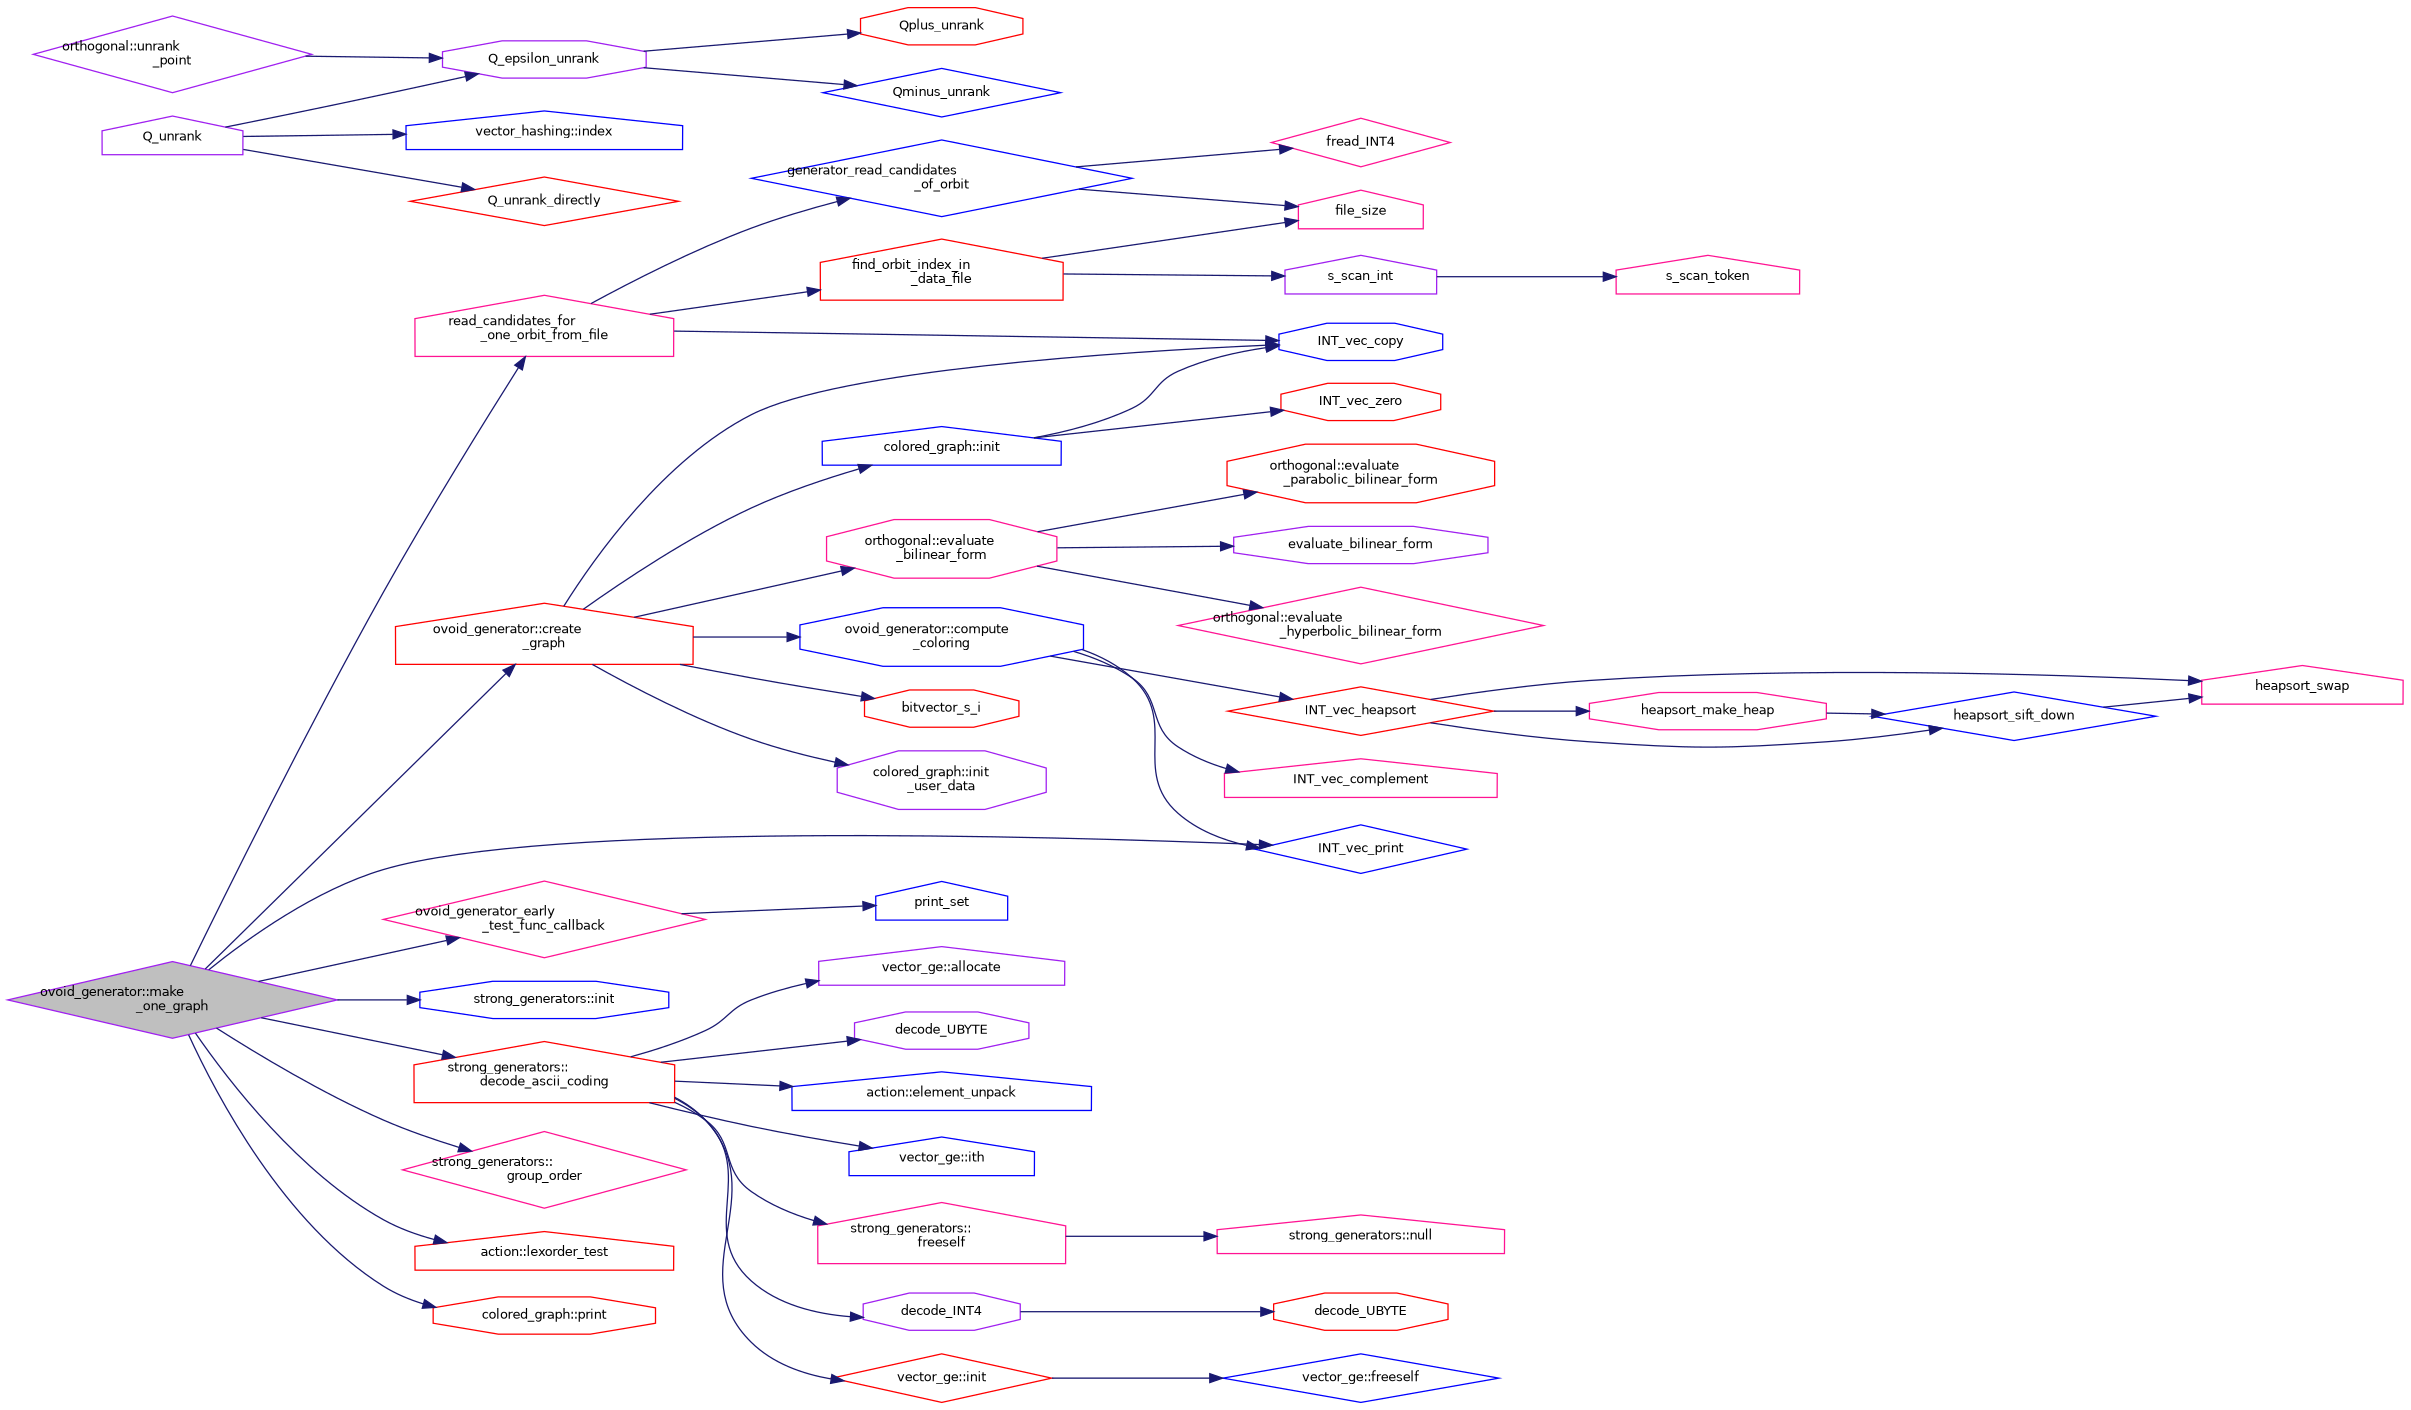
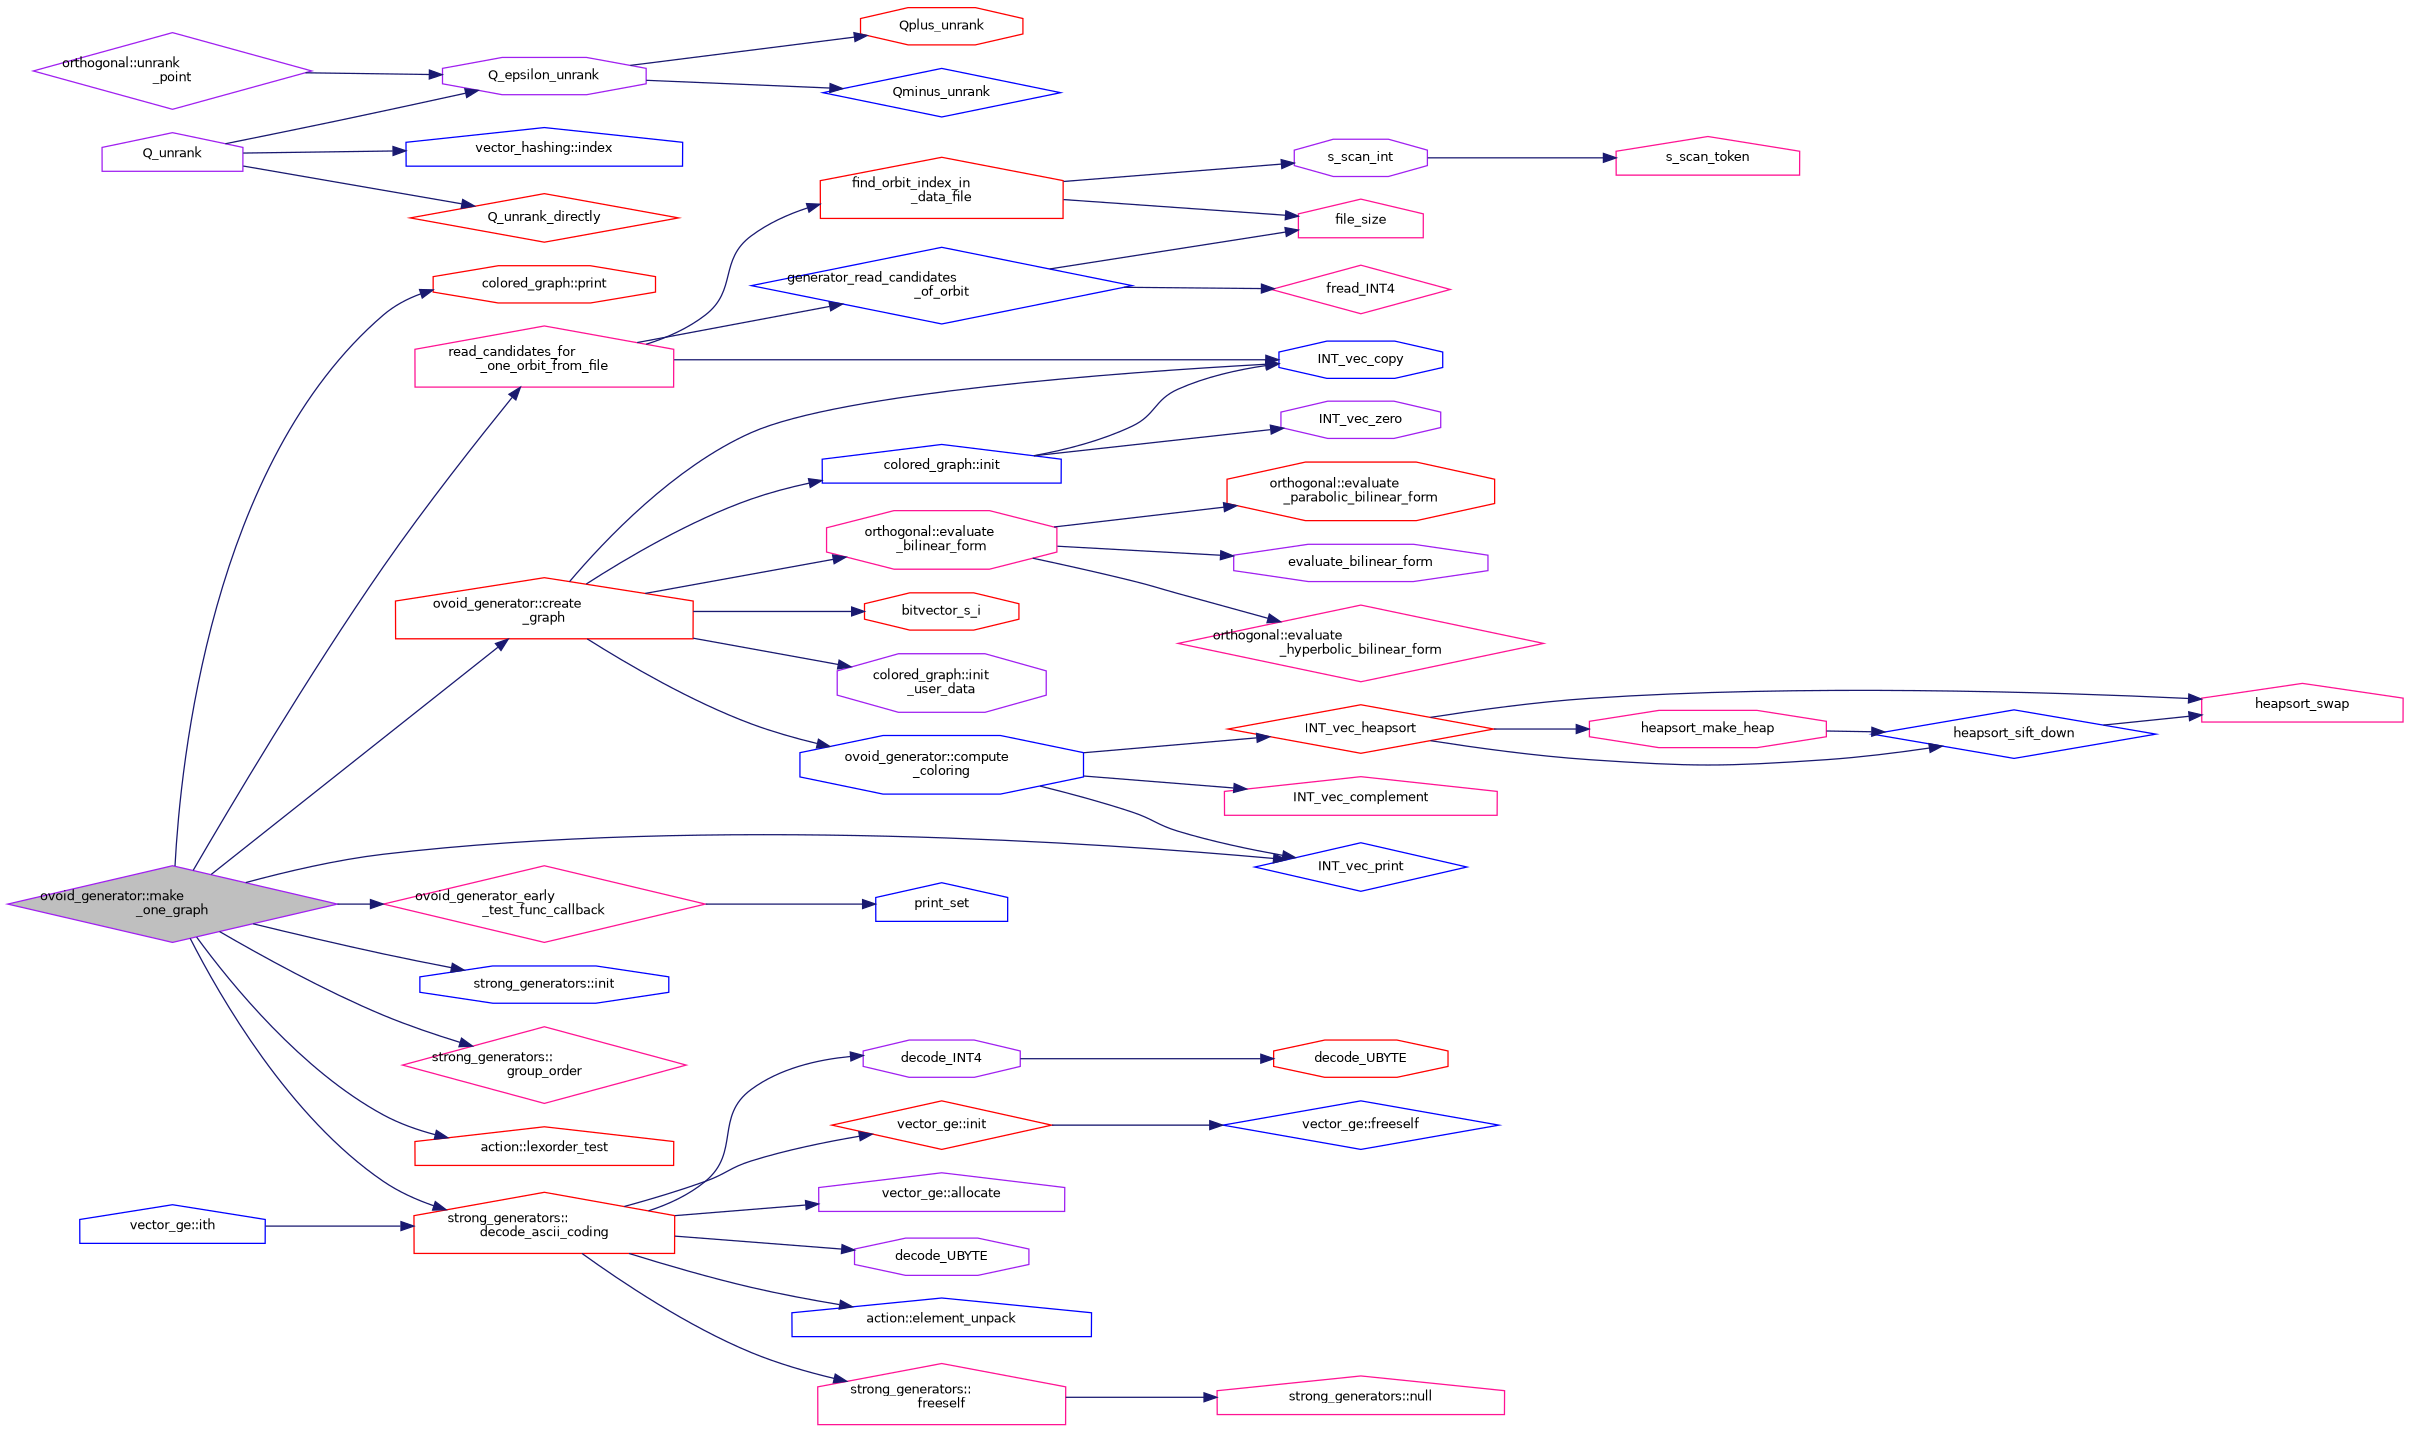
(1361, 277) -> (1361, 158)
(1361, 402) -> (1361, 420)
(754, 1127) -> (333, 1226)
